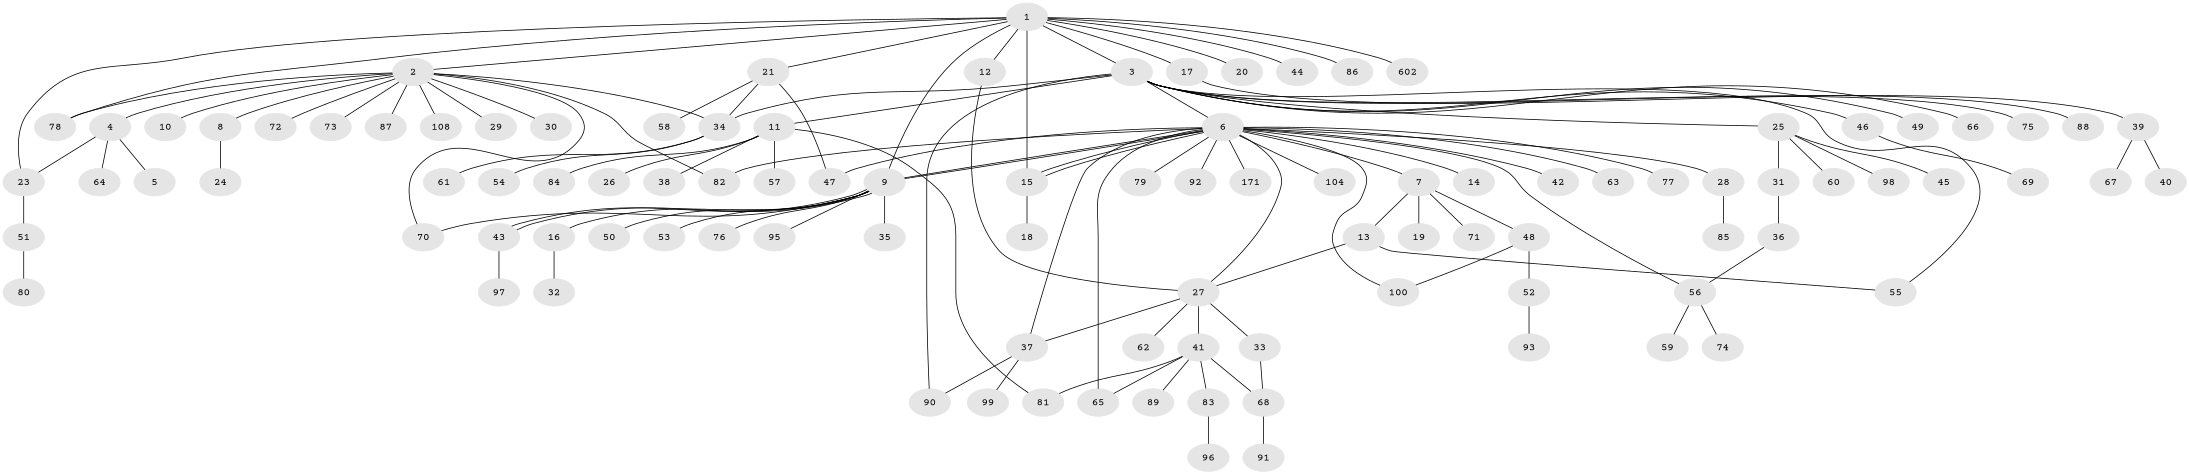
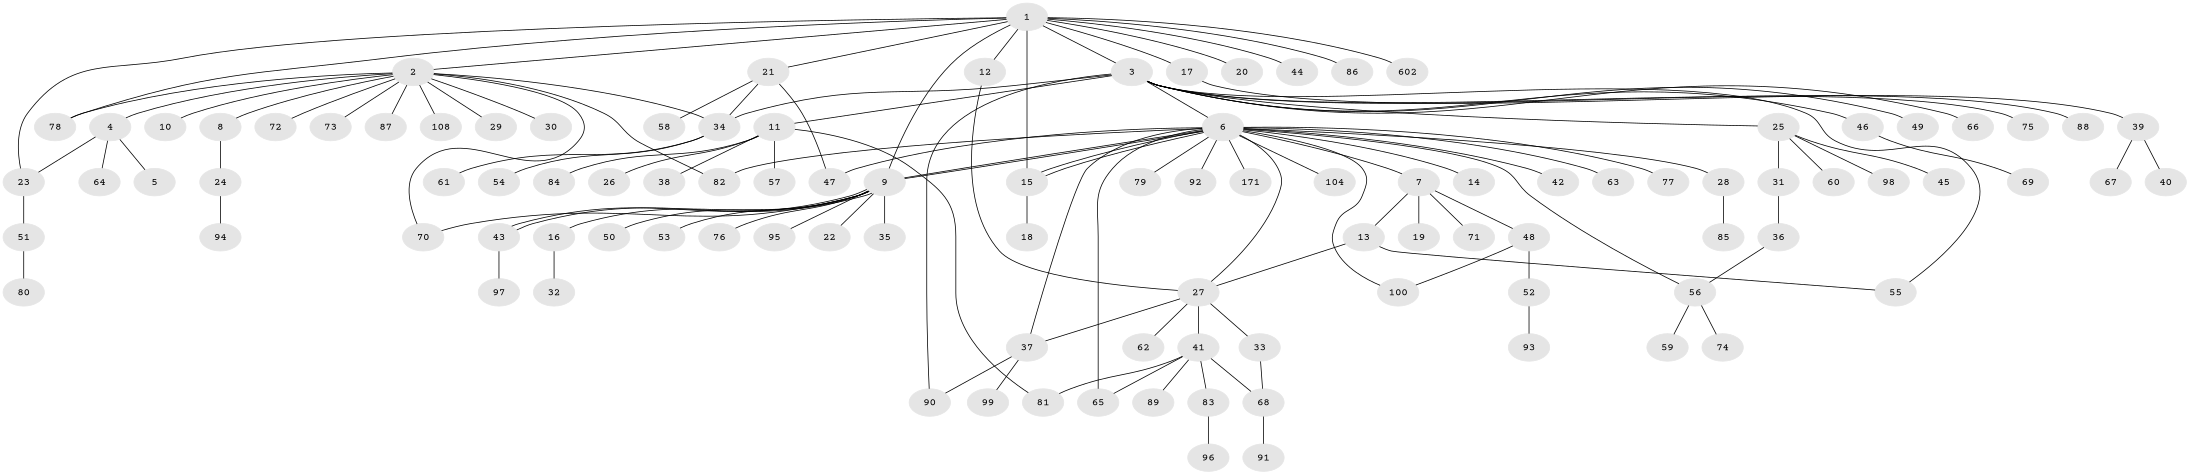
none -> (220, 237)
none -> (830, 237)
